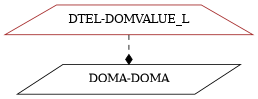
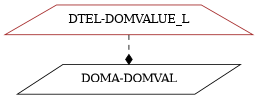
(129, 79) -> (129, 79)
